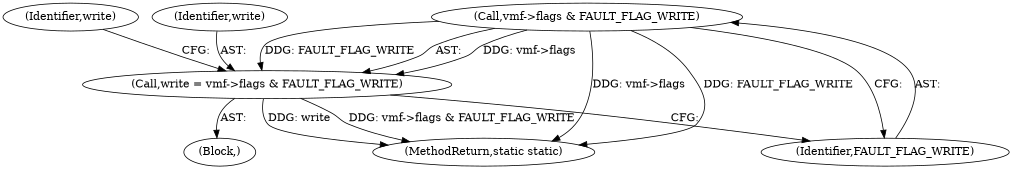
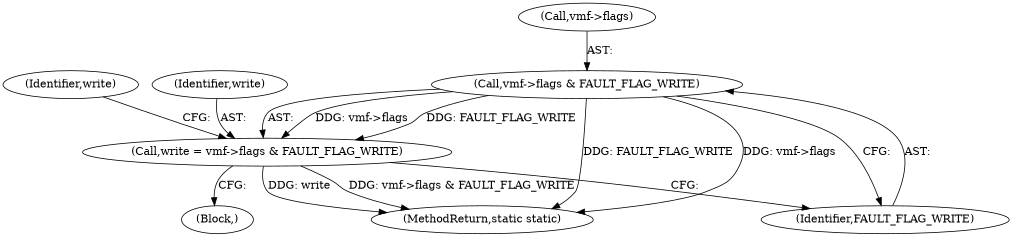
none -> (587, 17)
(235, 118) -> (234, 186)
